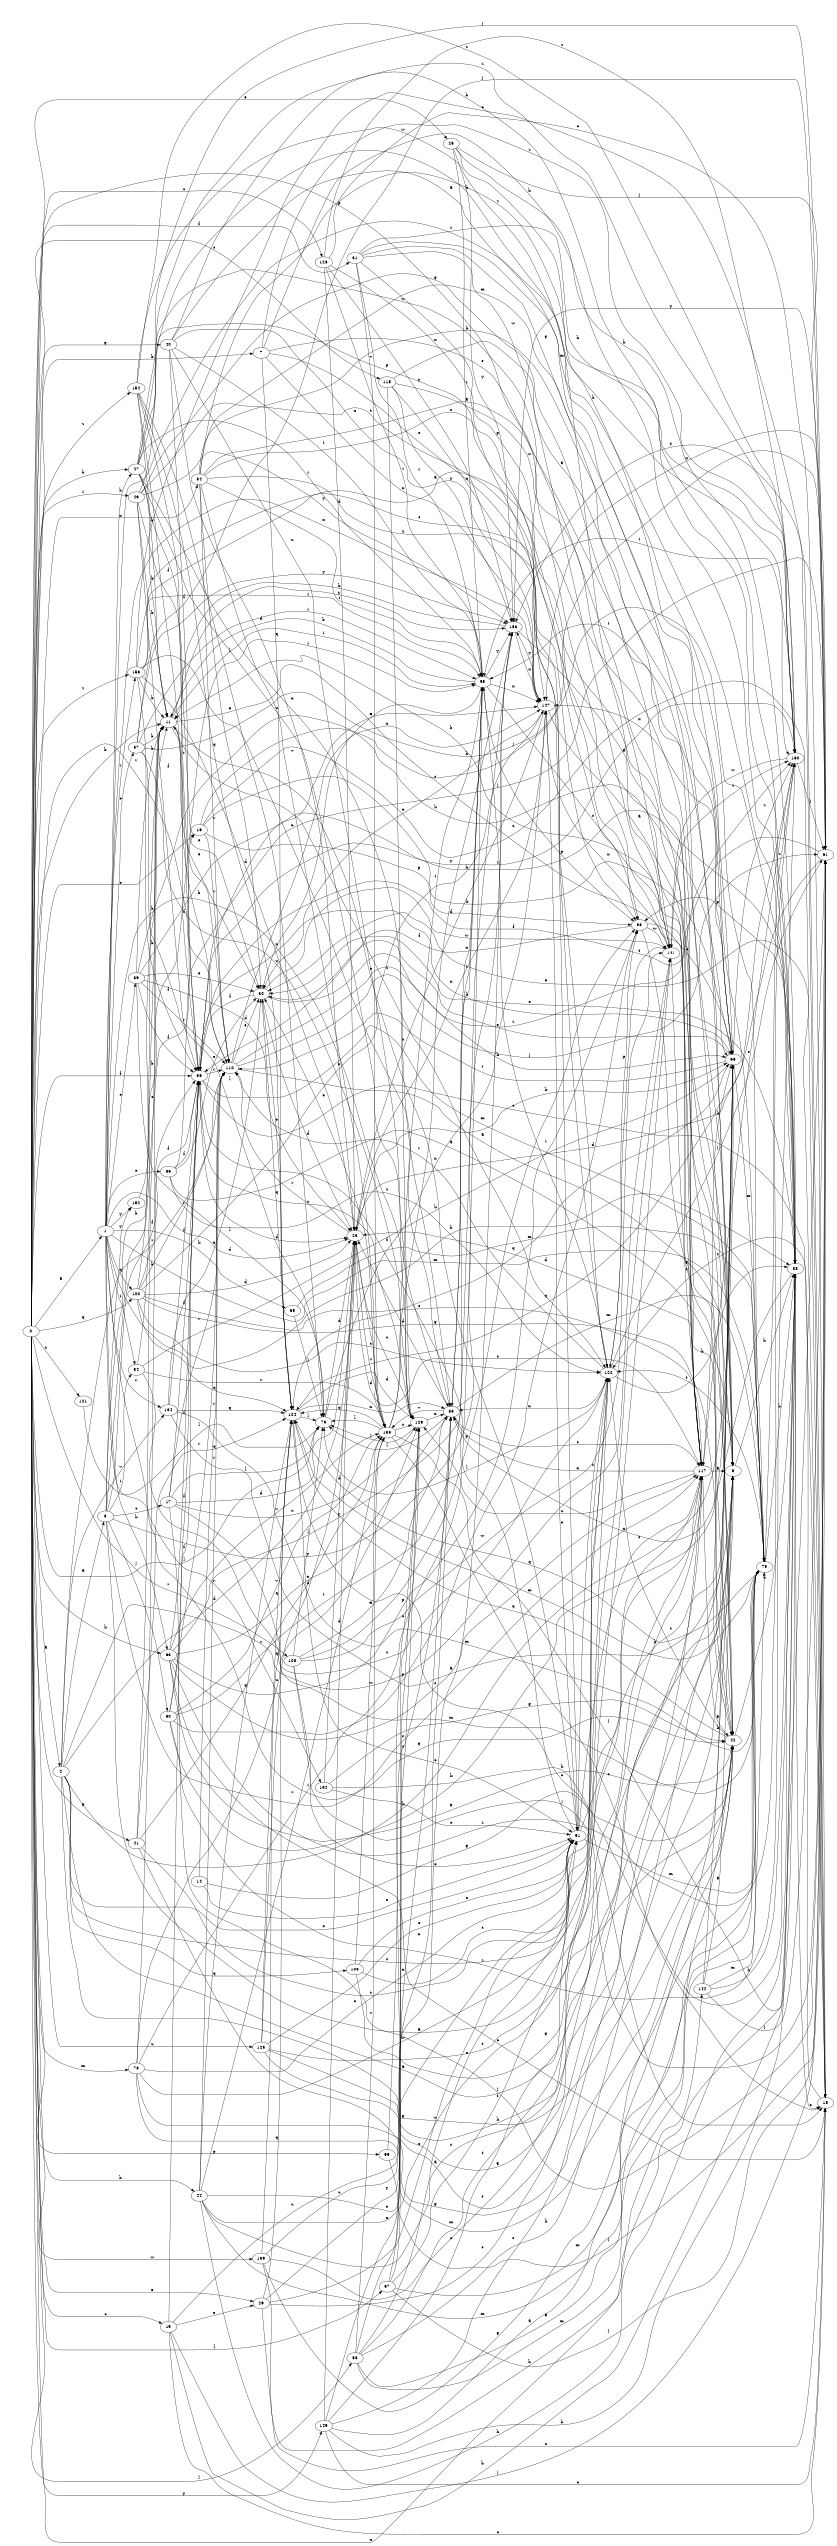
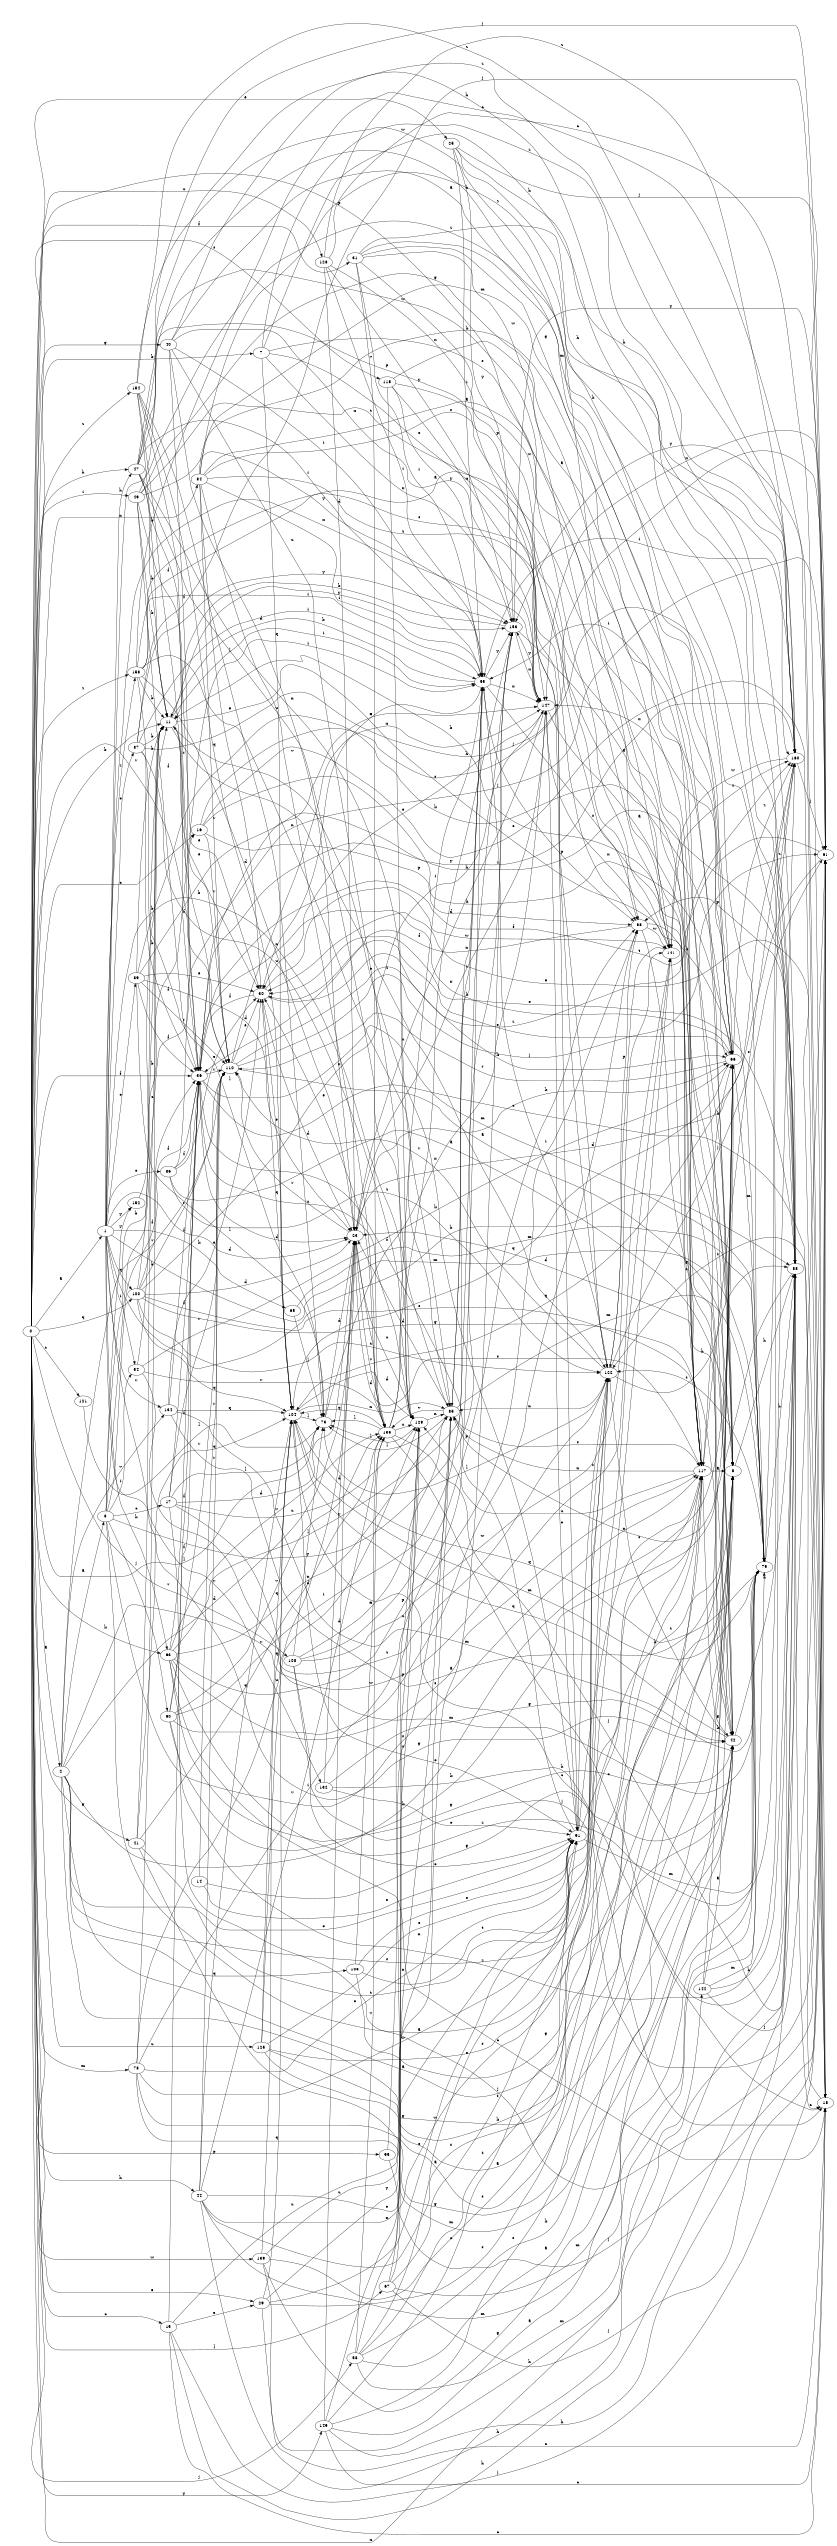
(629, 2150) -> (652, 1986)
